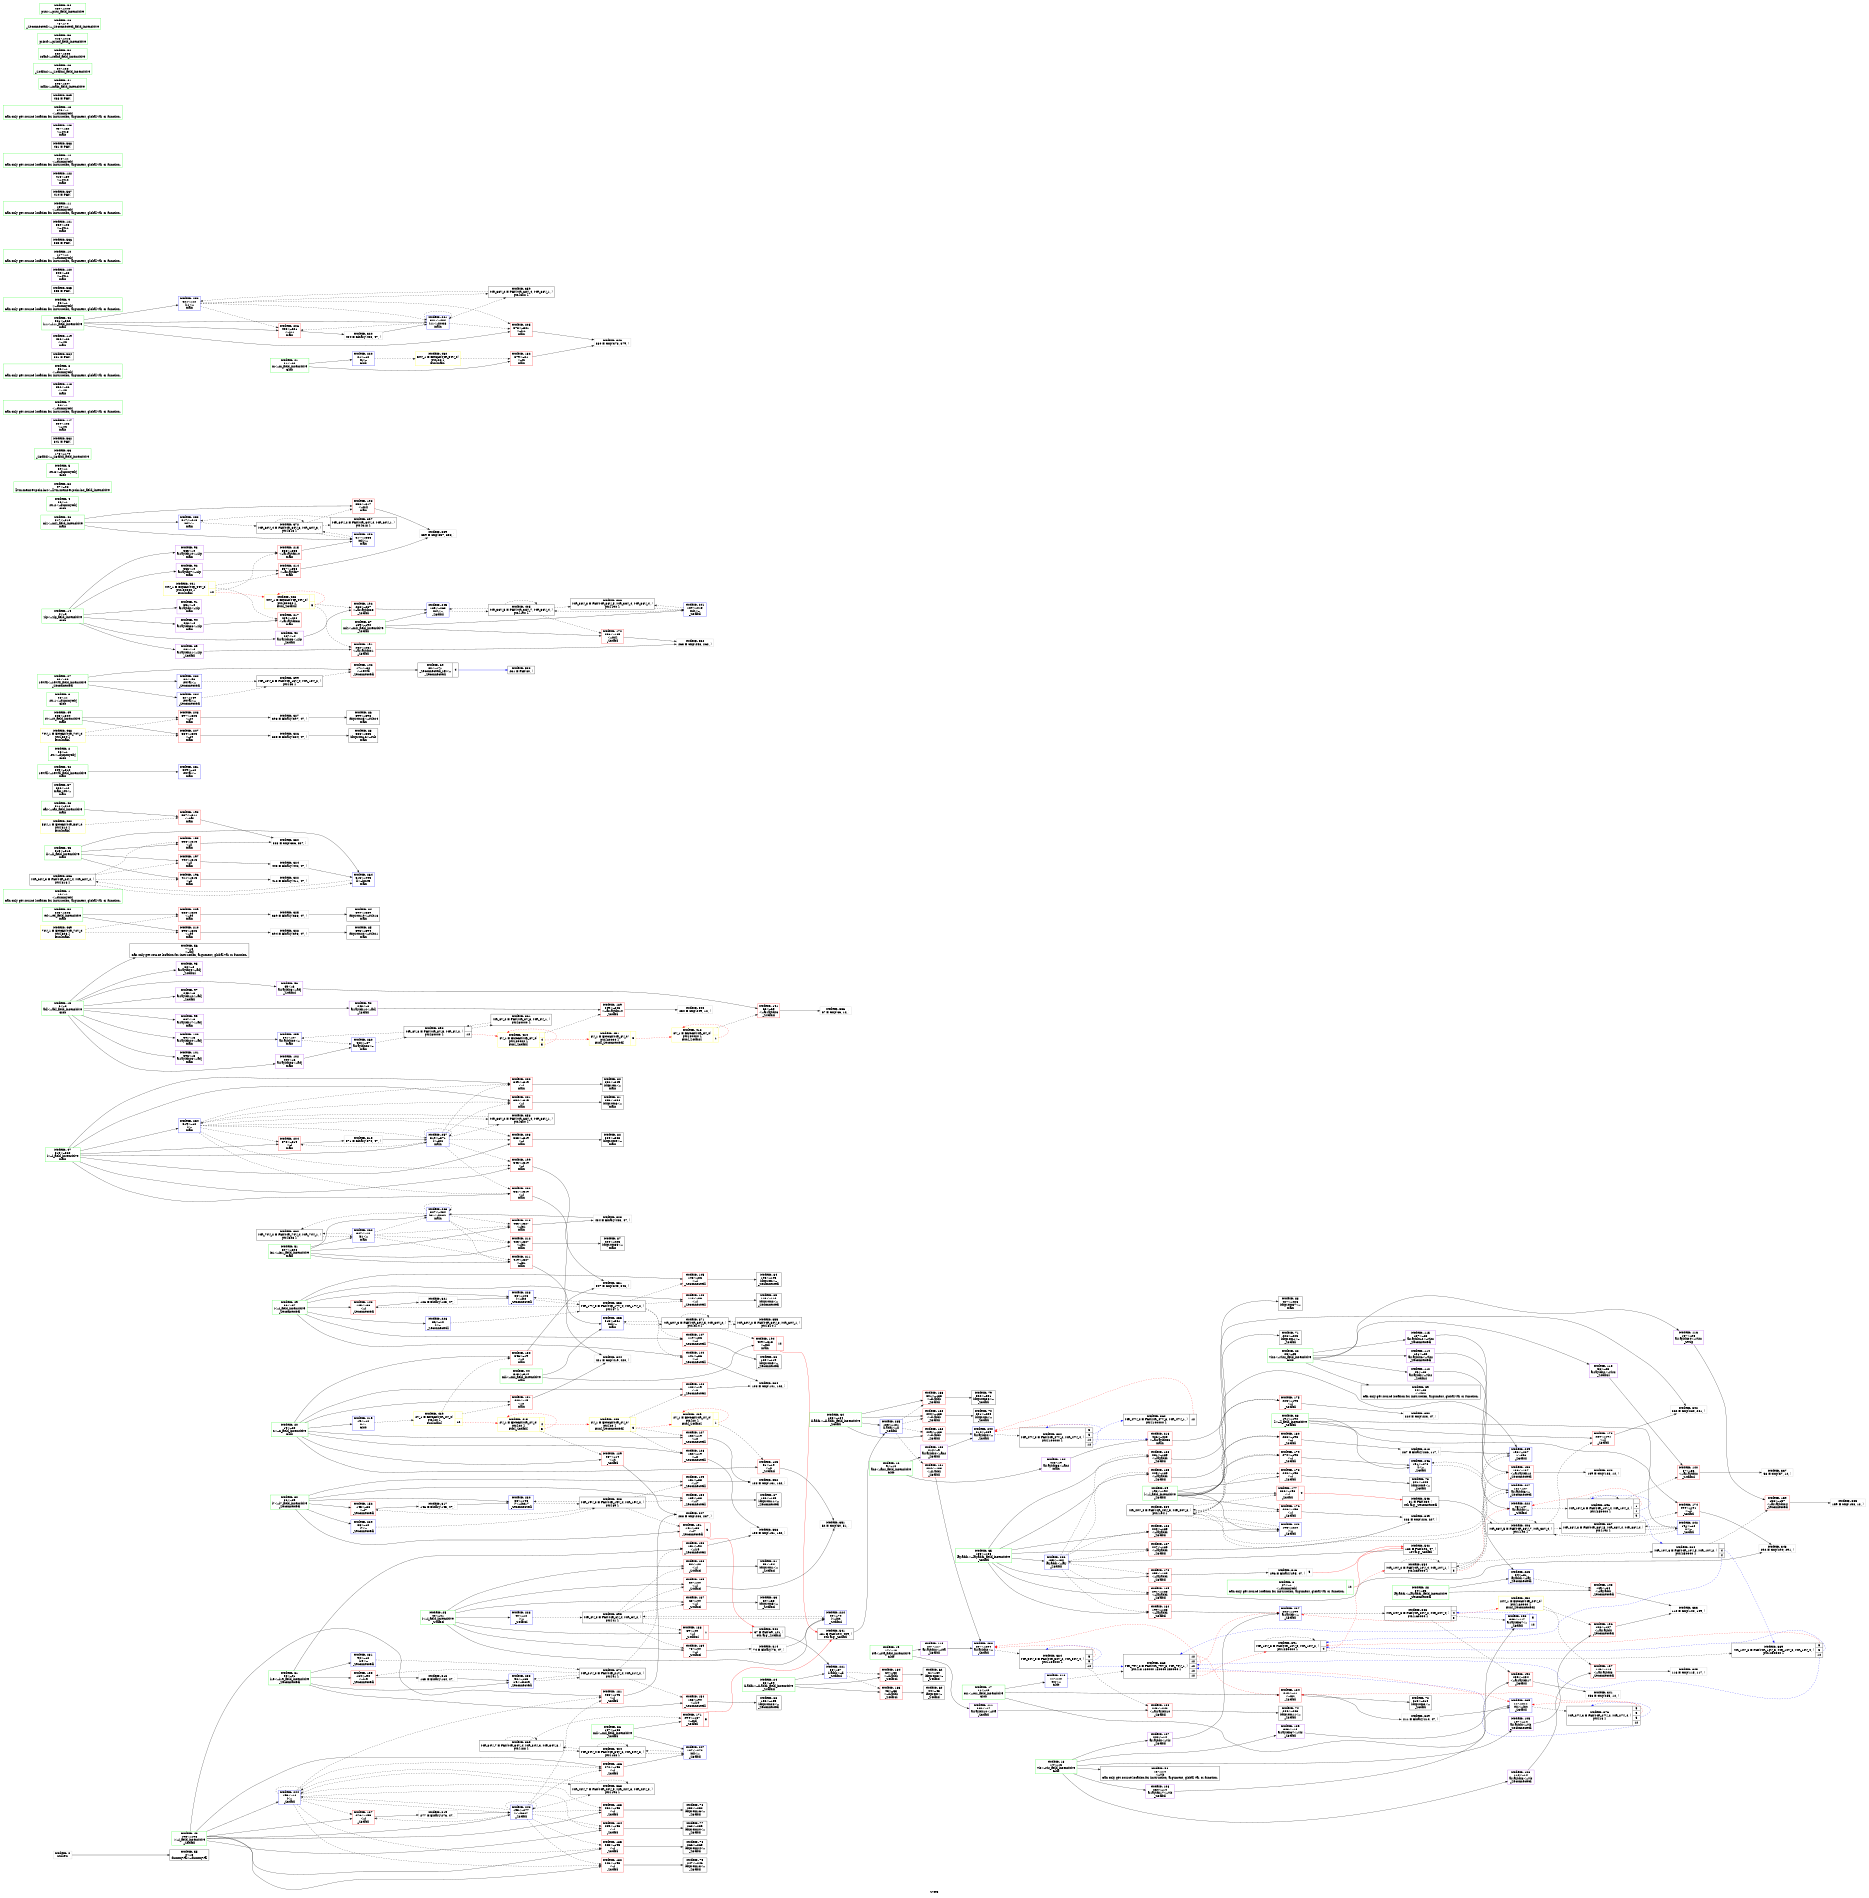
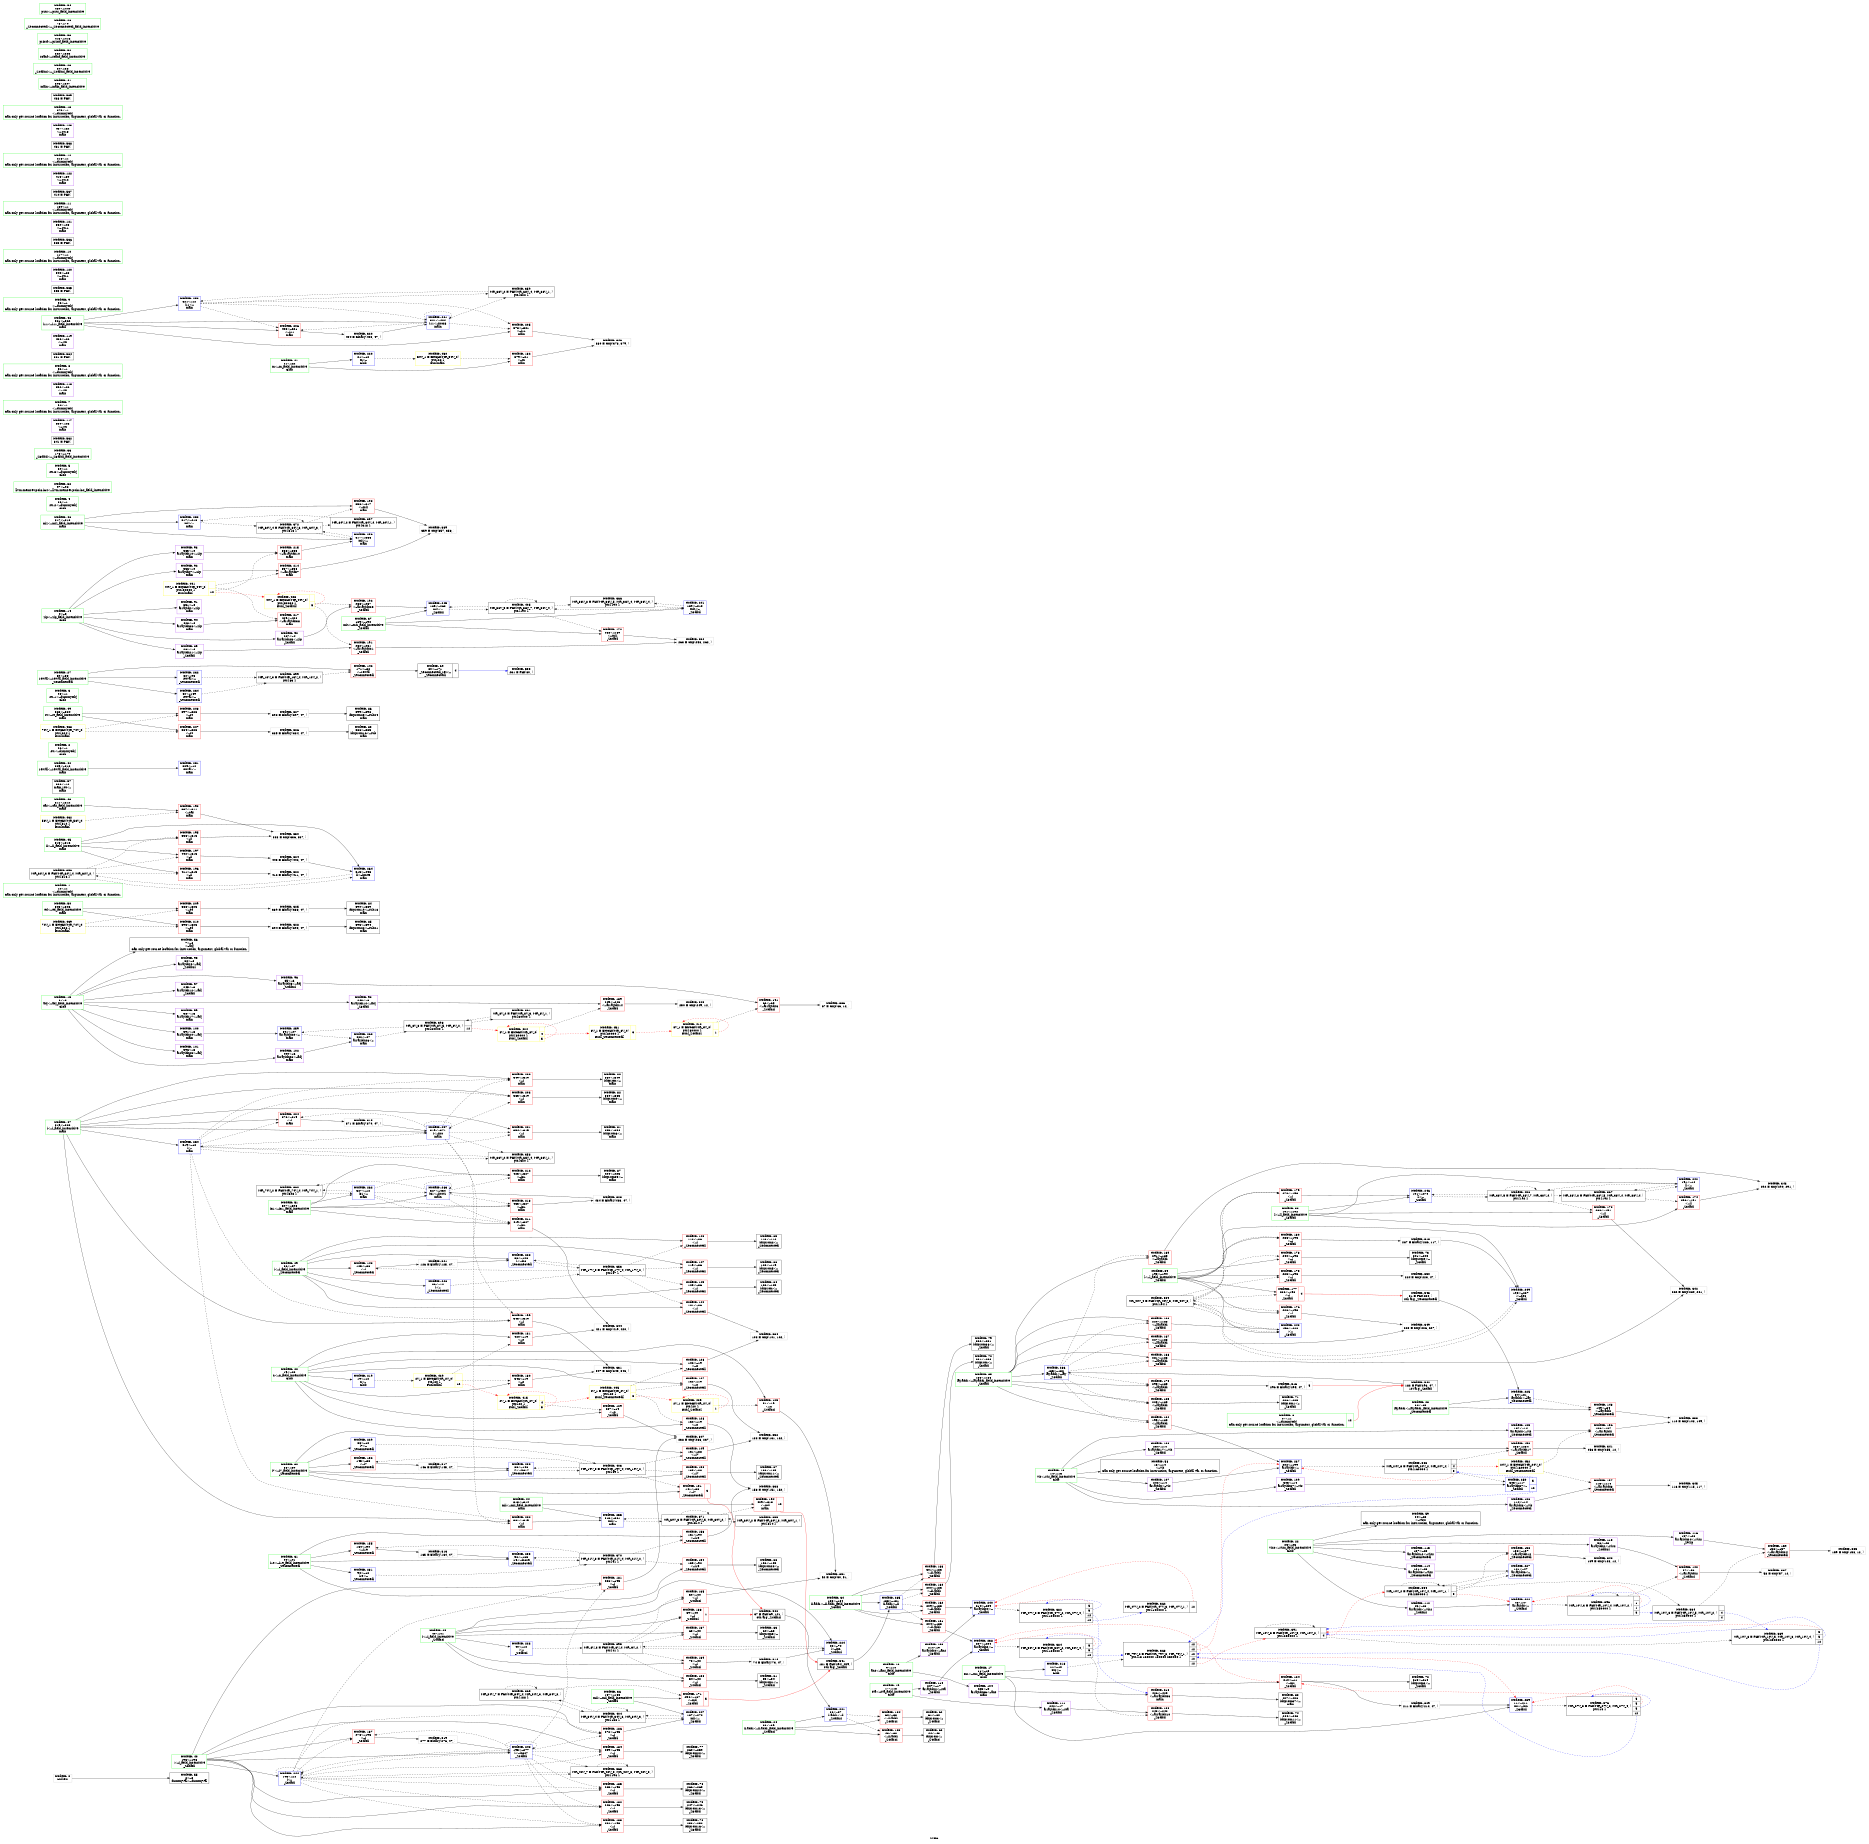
none -> (889, 1619)
